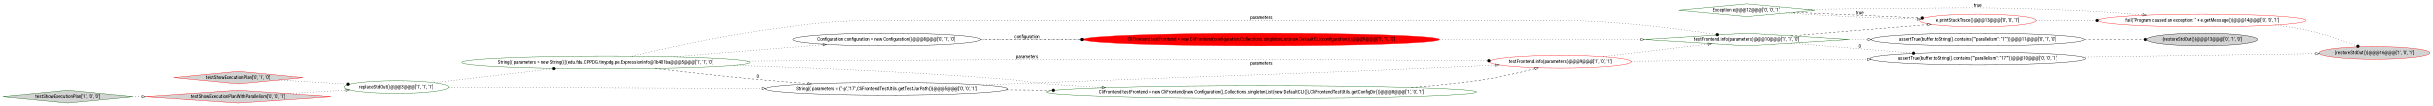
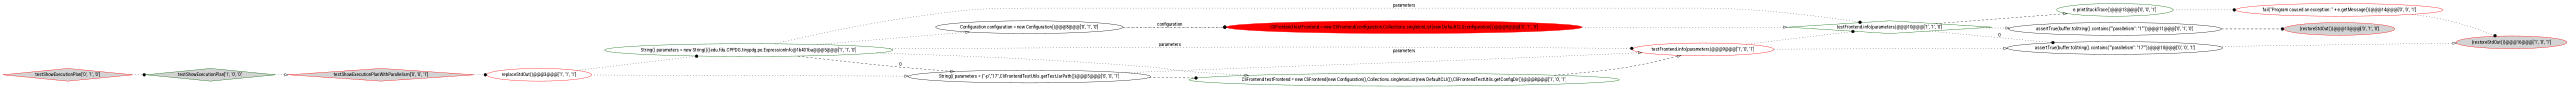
(1747, 10) -> none
(1978, 20) -> (2115, 10)
(2202, 40) -> (2339, 29)
(1656, 50) -> (1799, 38)
(313, 82) -> (138, 75)
(396, 87) -> (539, 75)
(317, 92) -> (479, 75)
